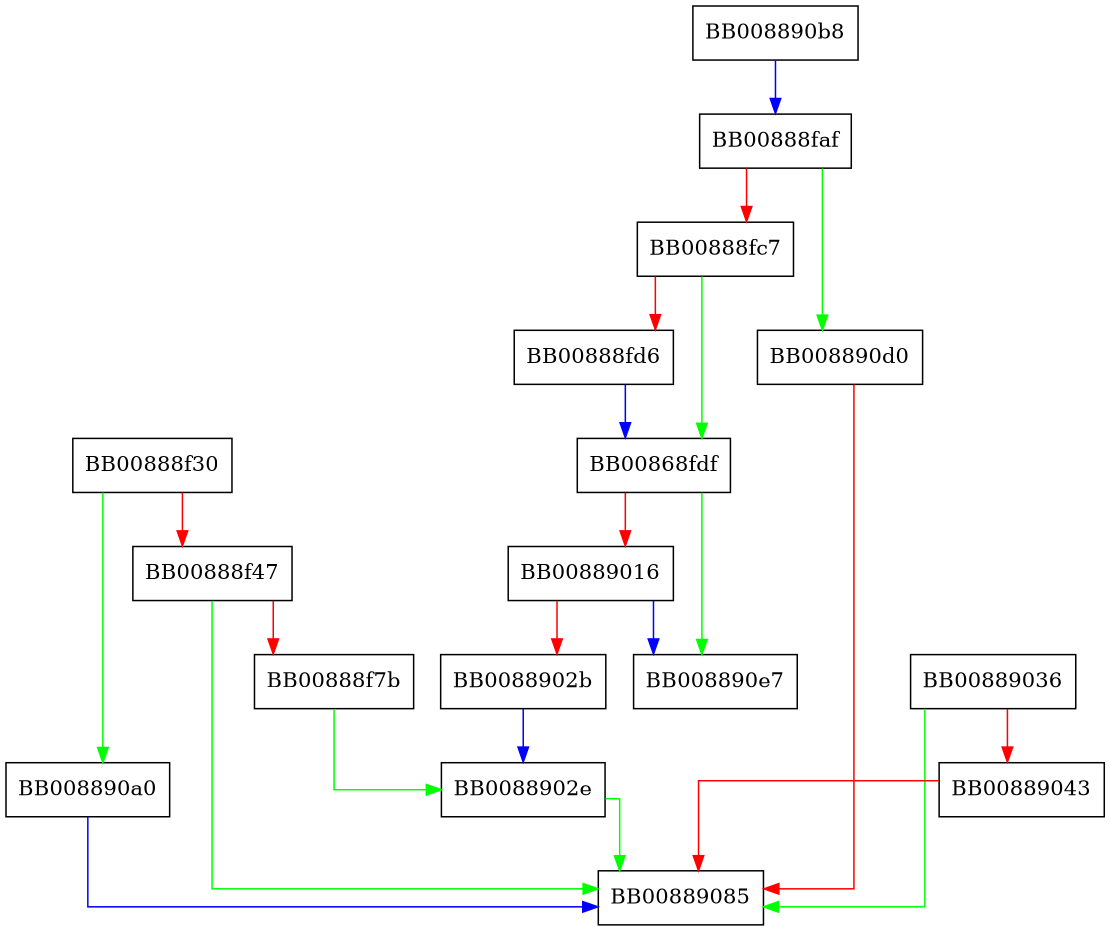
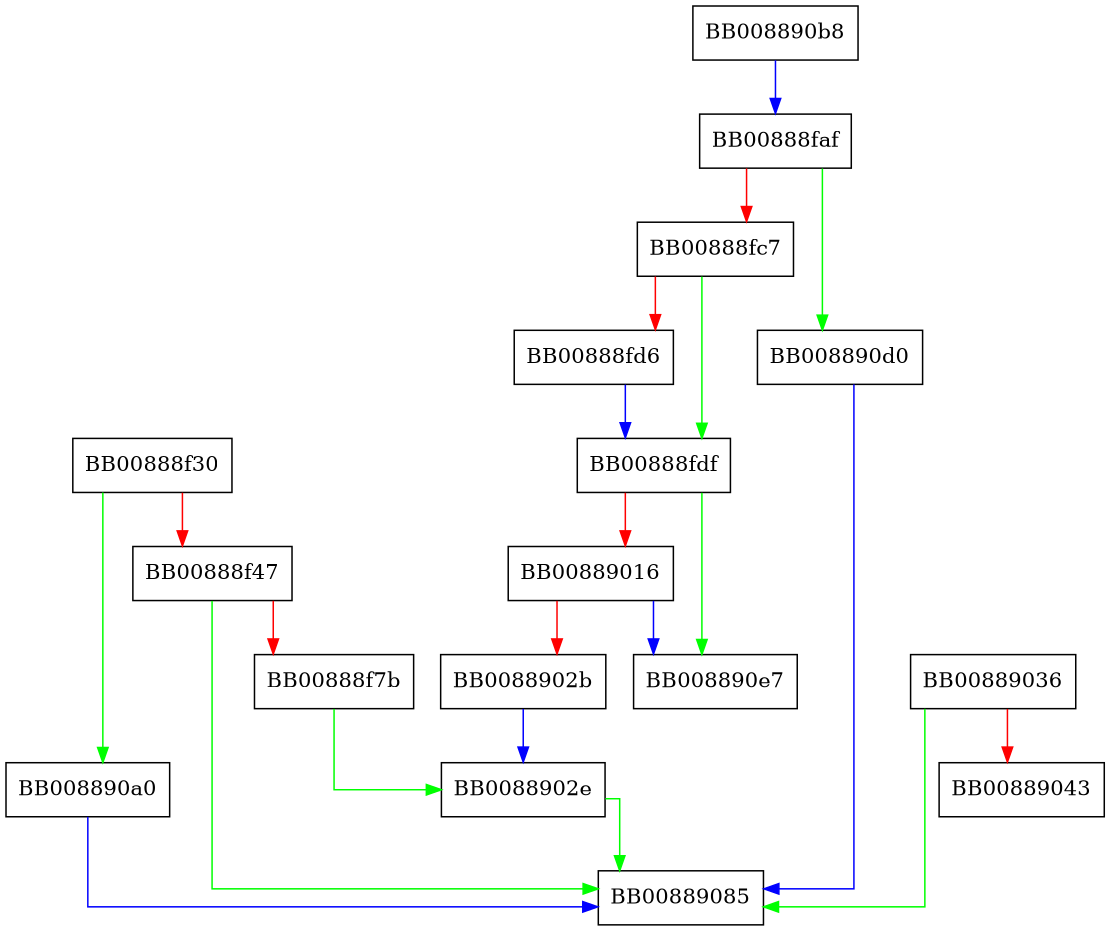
(654, 465) -> (654, 465)
(854, 674) -> (854, 674)
(781, 781) -> none
